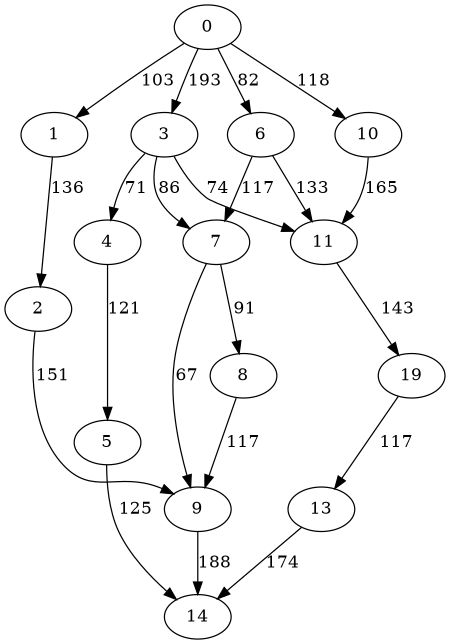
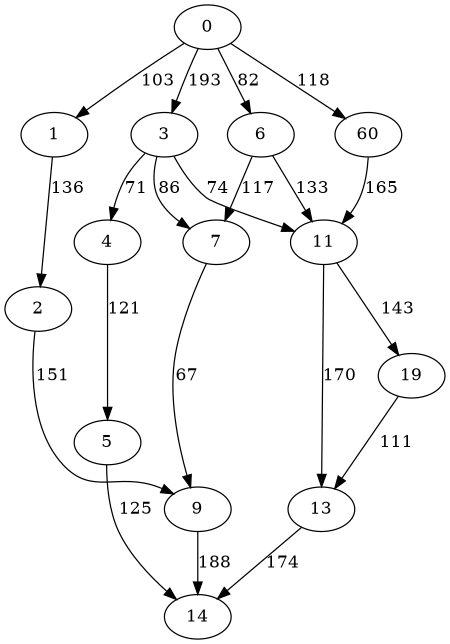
(368, 135) -> (368, 135)
none -> (323, 369)
(244, 376) -> none
(397, 443) -> (397, 443)
